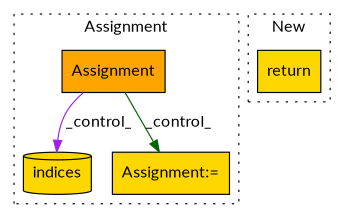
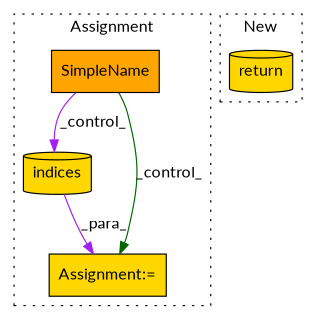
(114, 71) -> (105, 71)
(289, 71) -> (261, 71)
none -> (74, 220)
